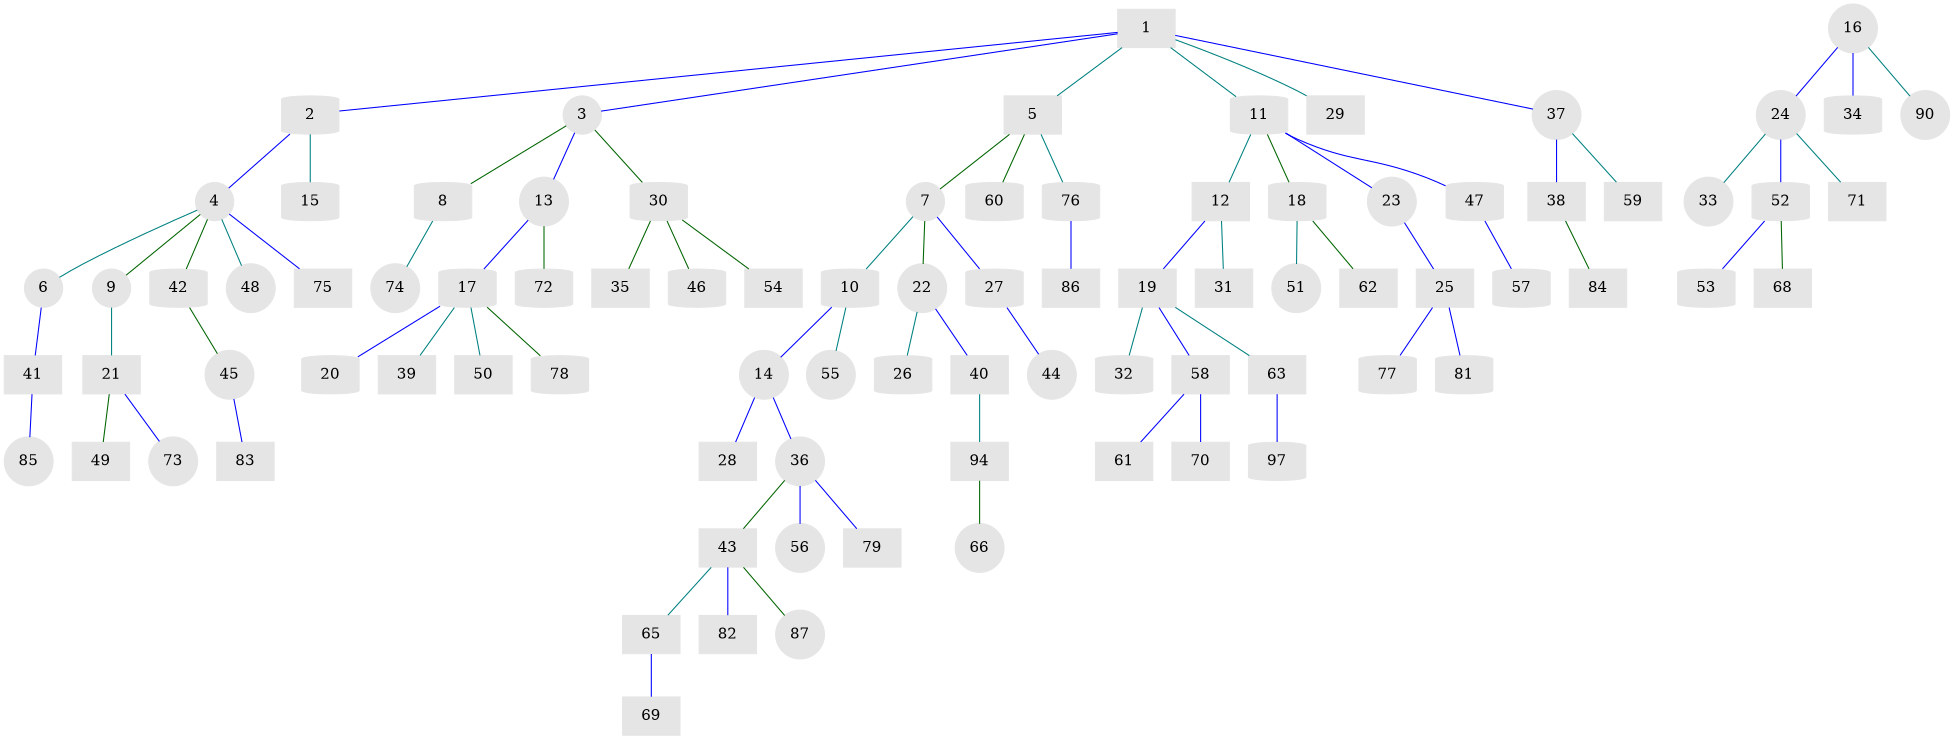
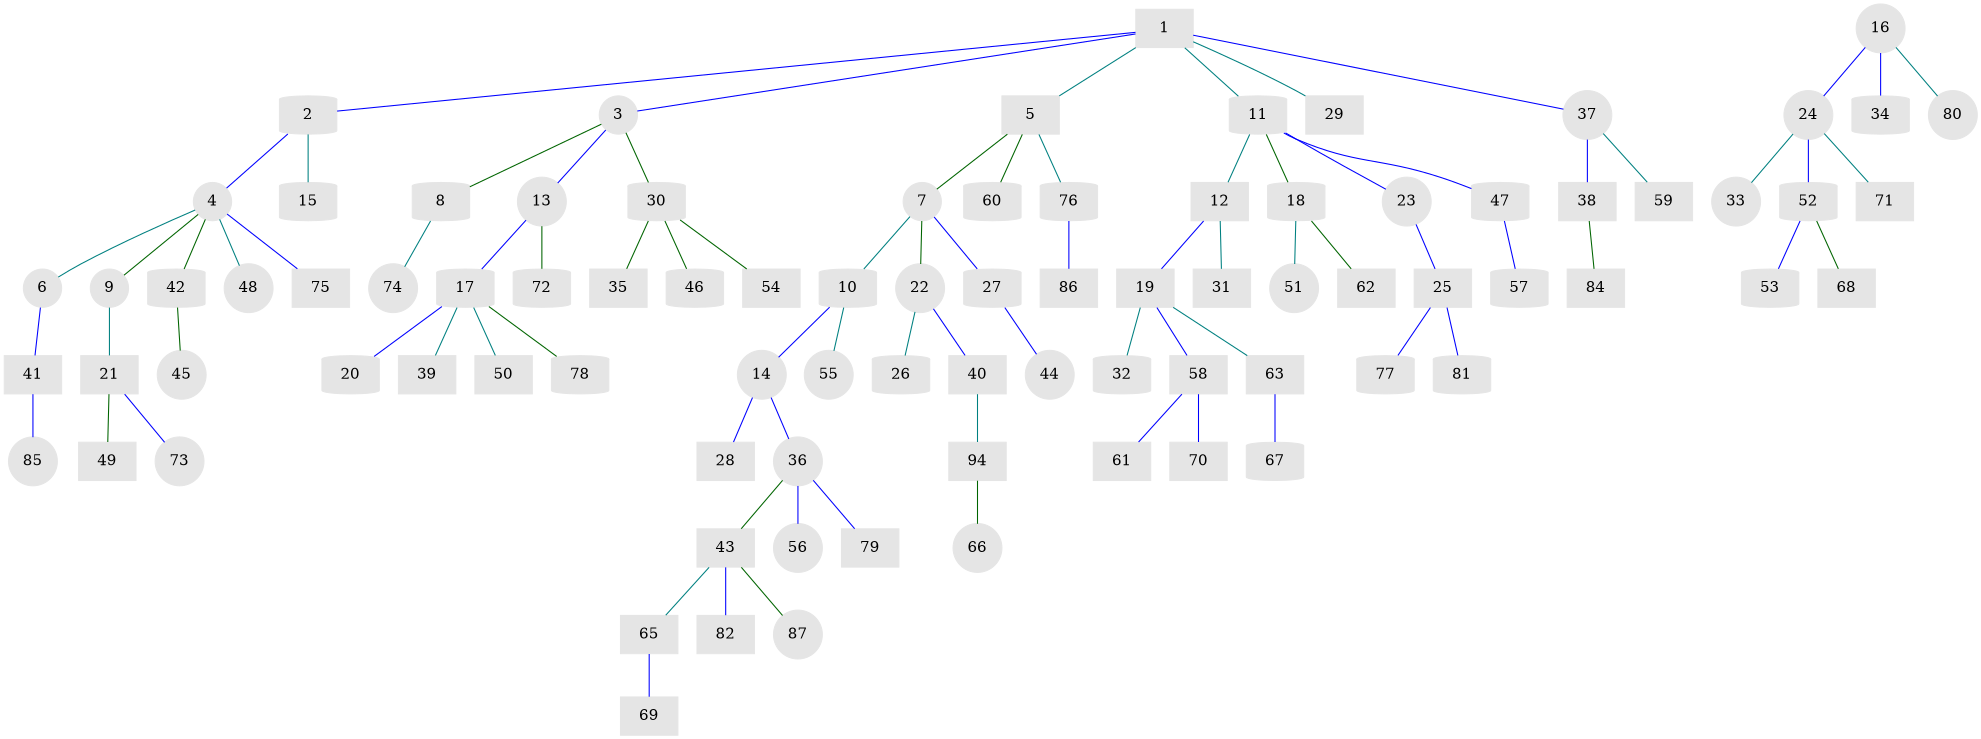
(1925, 115) -> (1953, 115)
(245, 461) -> none
(1277, 461) -> (1275, 461)
